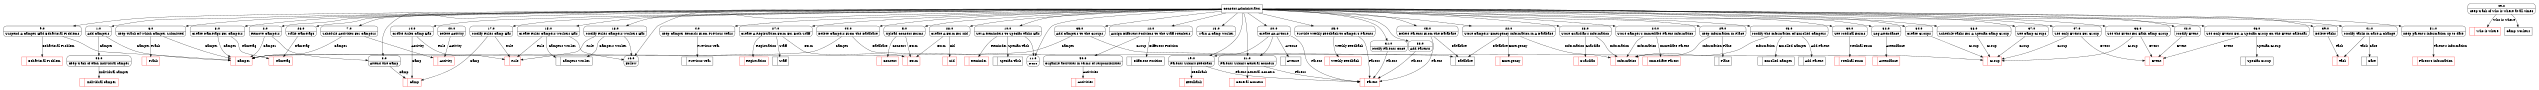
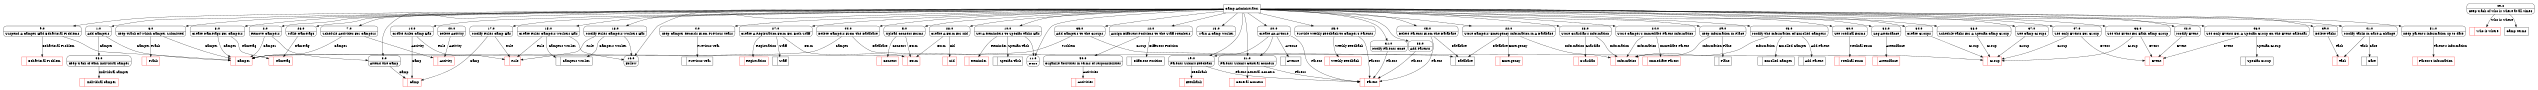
(1242, 9) -> (1242, 9)
(2518, 31) -> (2516, 31)
(1068, 46) -> (1068, 46)
